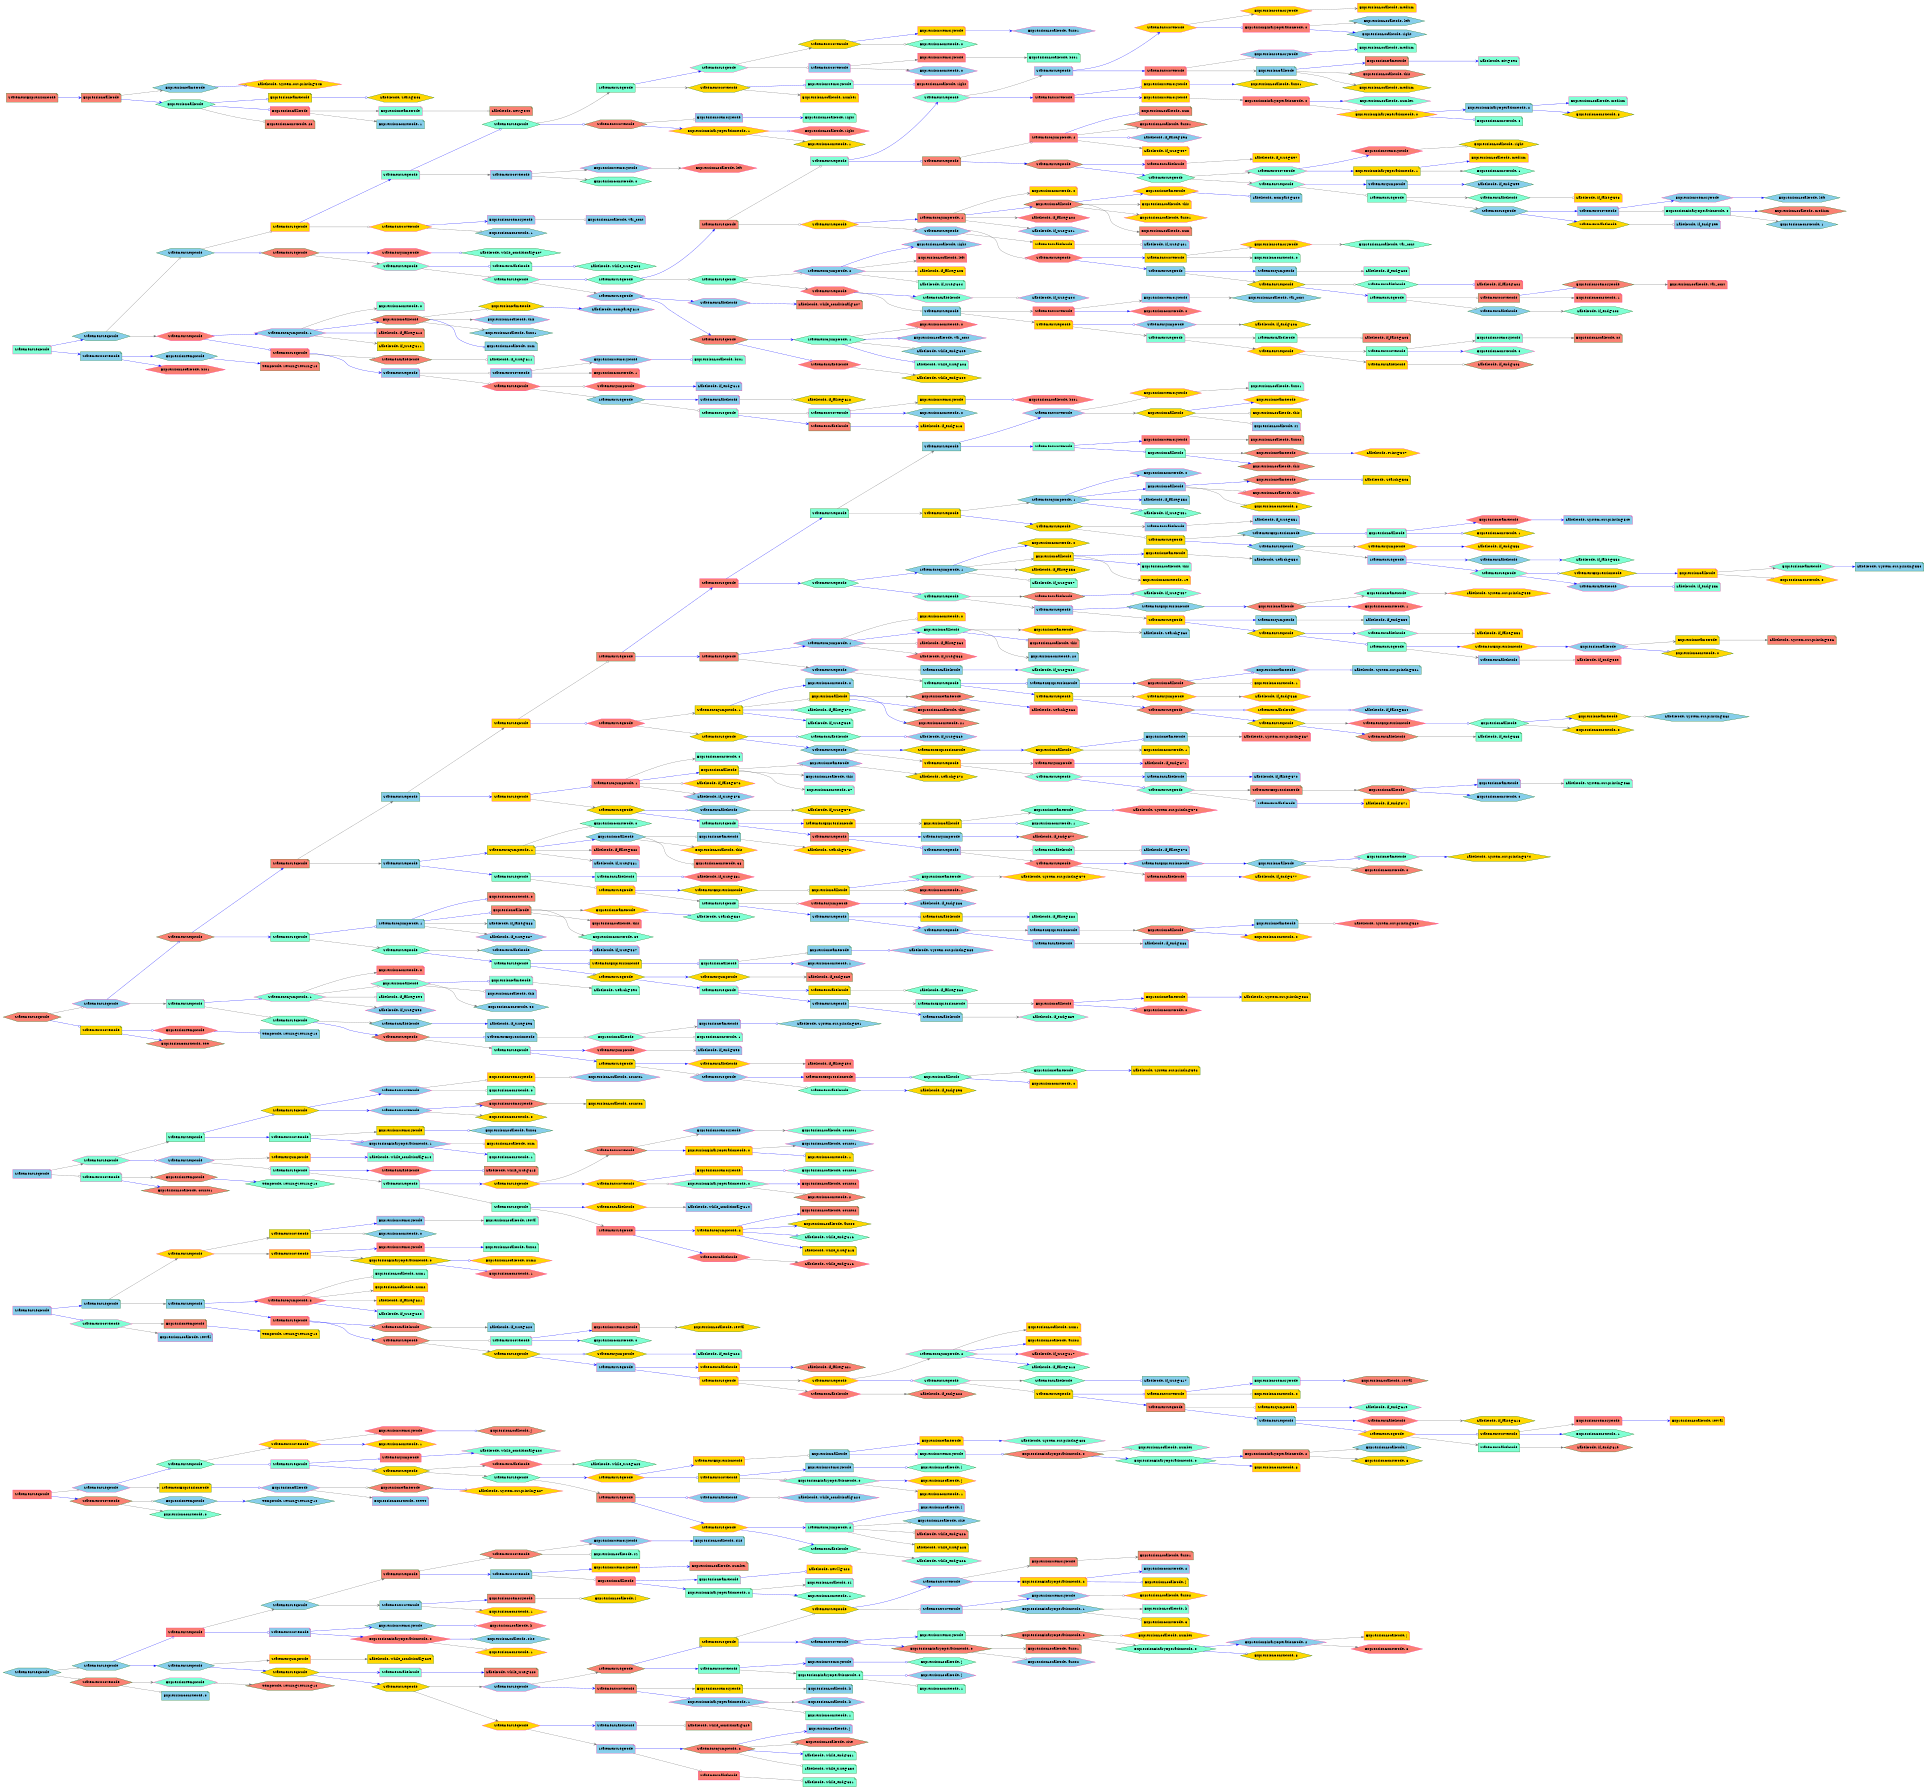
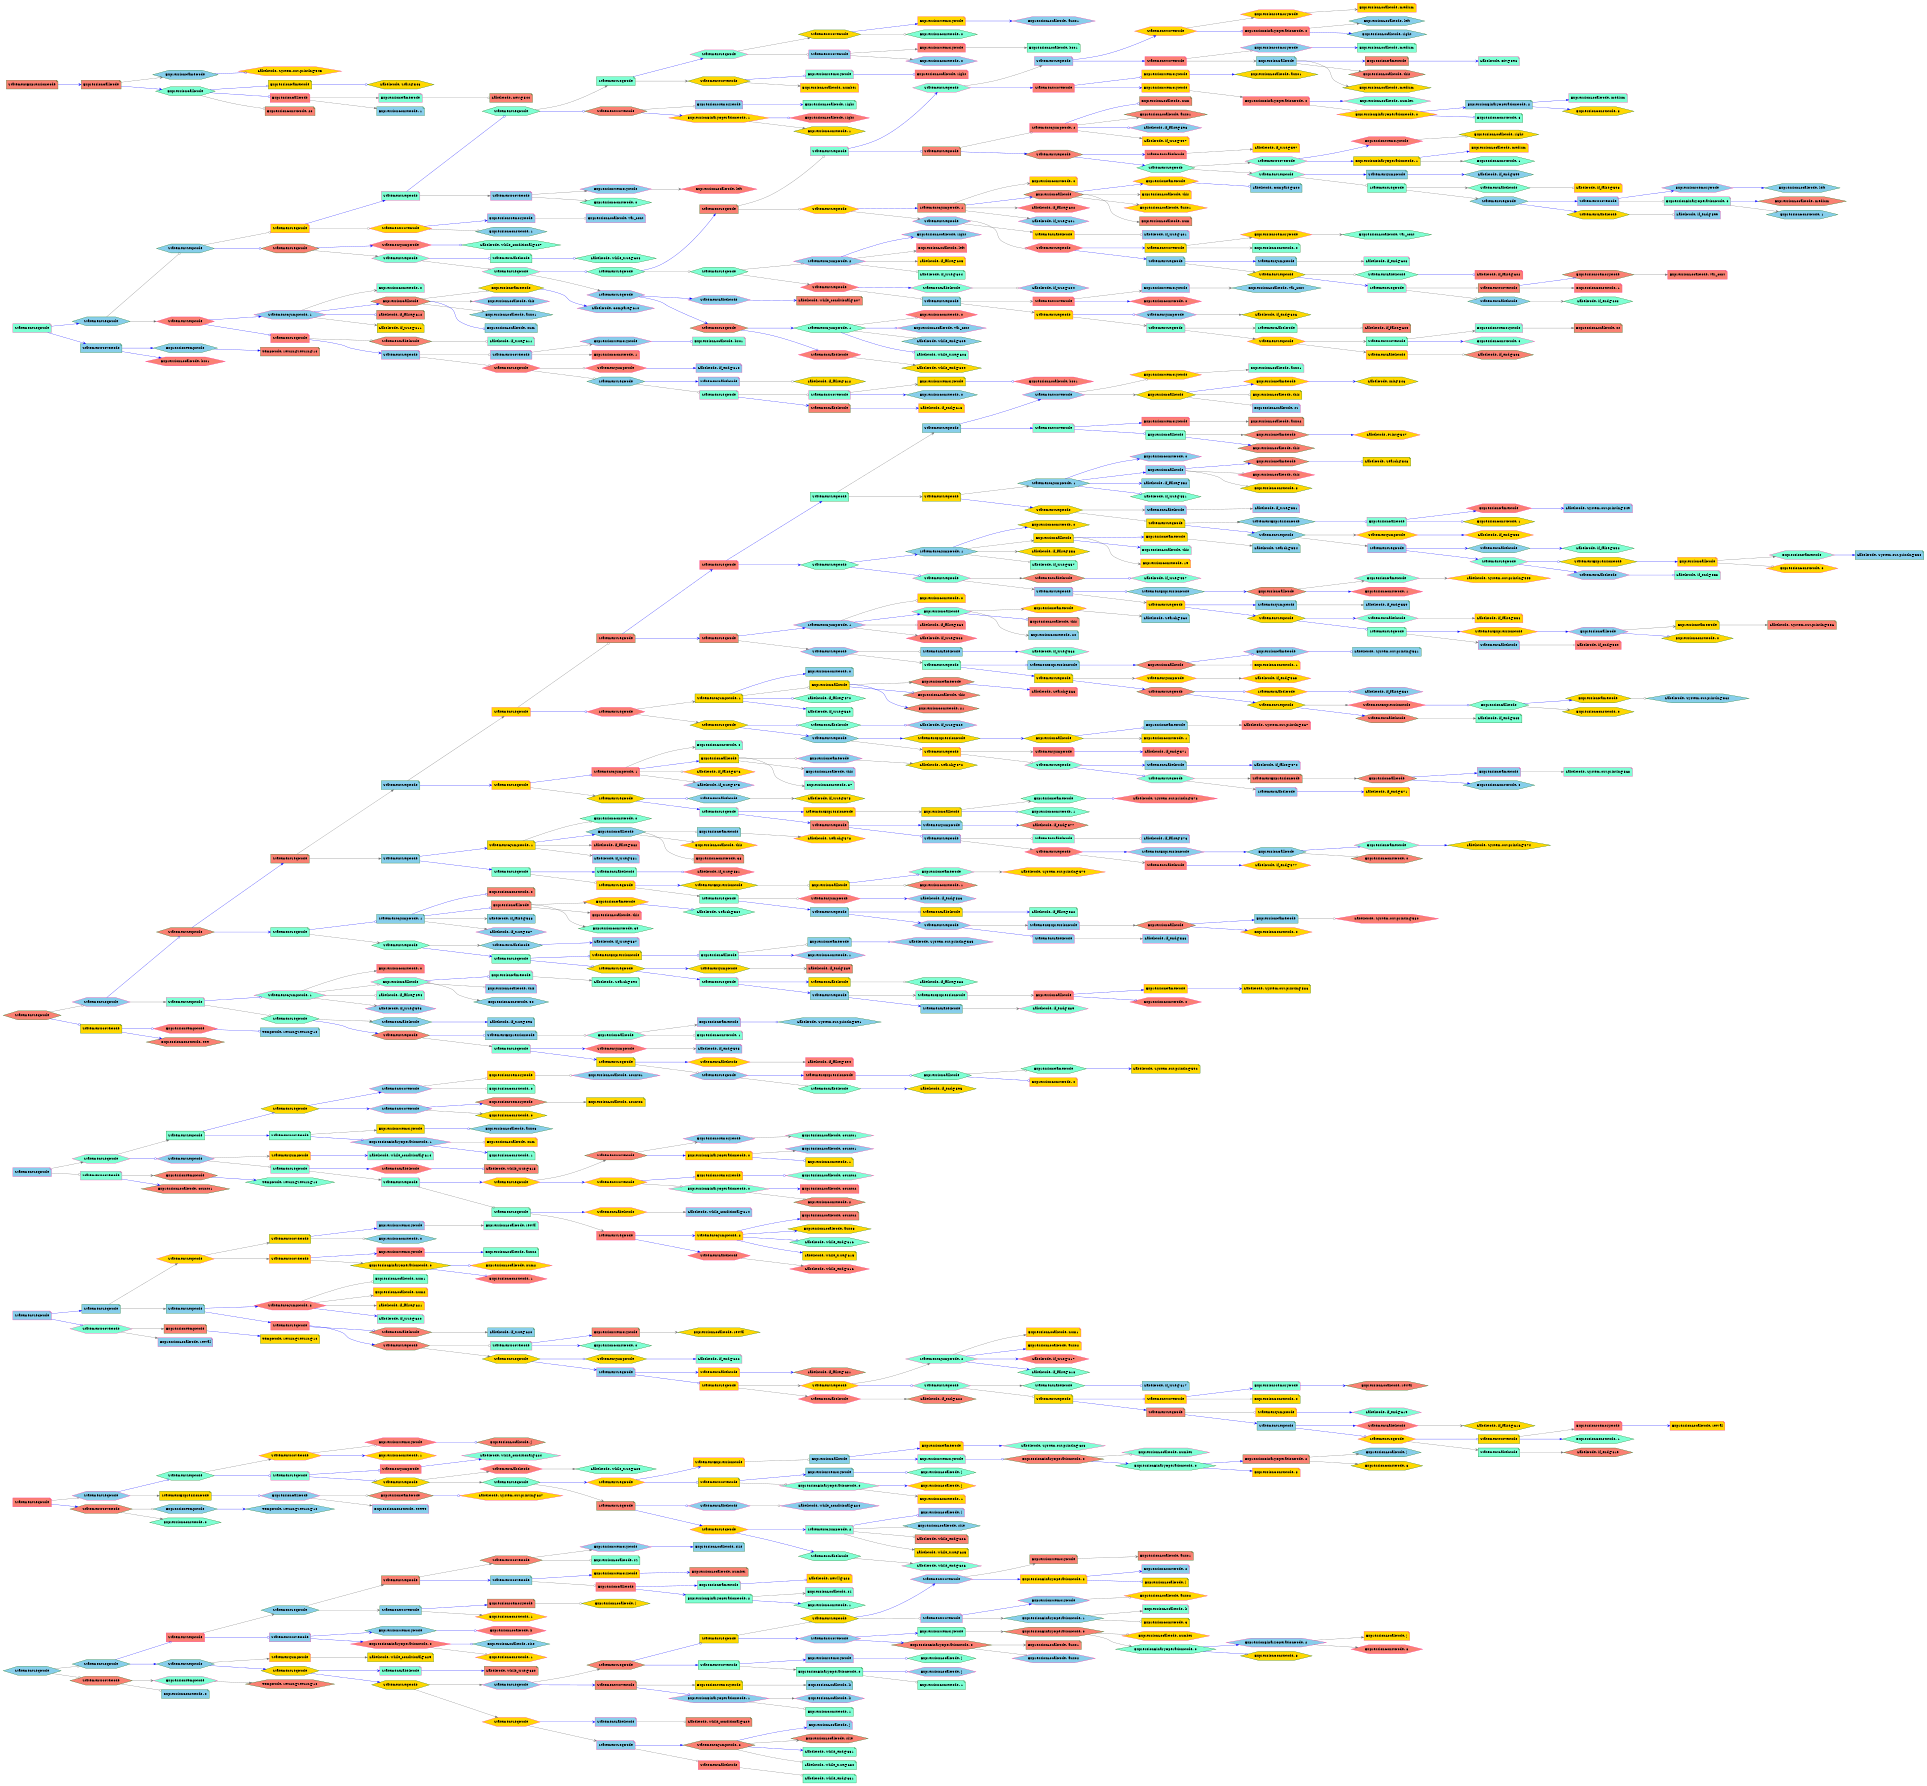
none -> (1387, 381)
